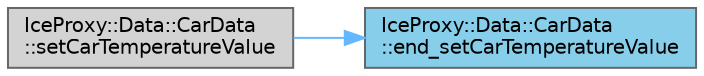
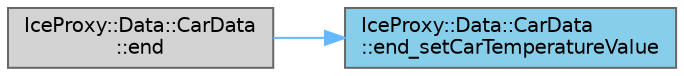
(151, 38) -> (141, 38)
